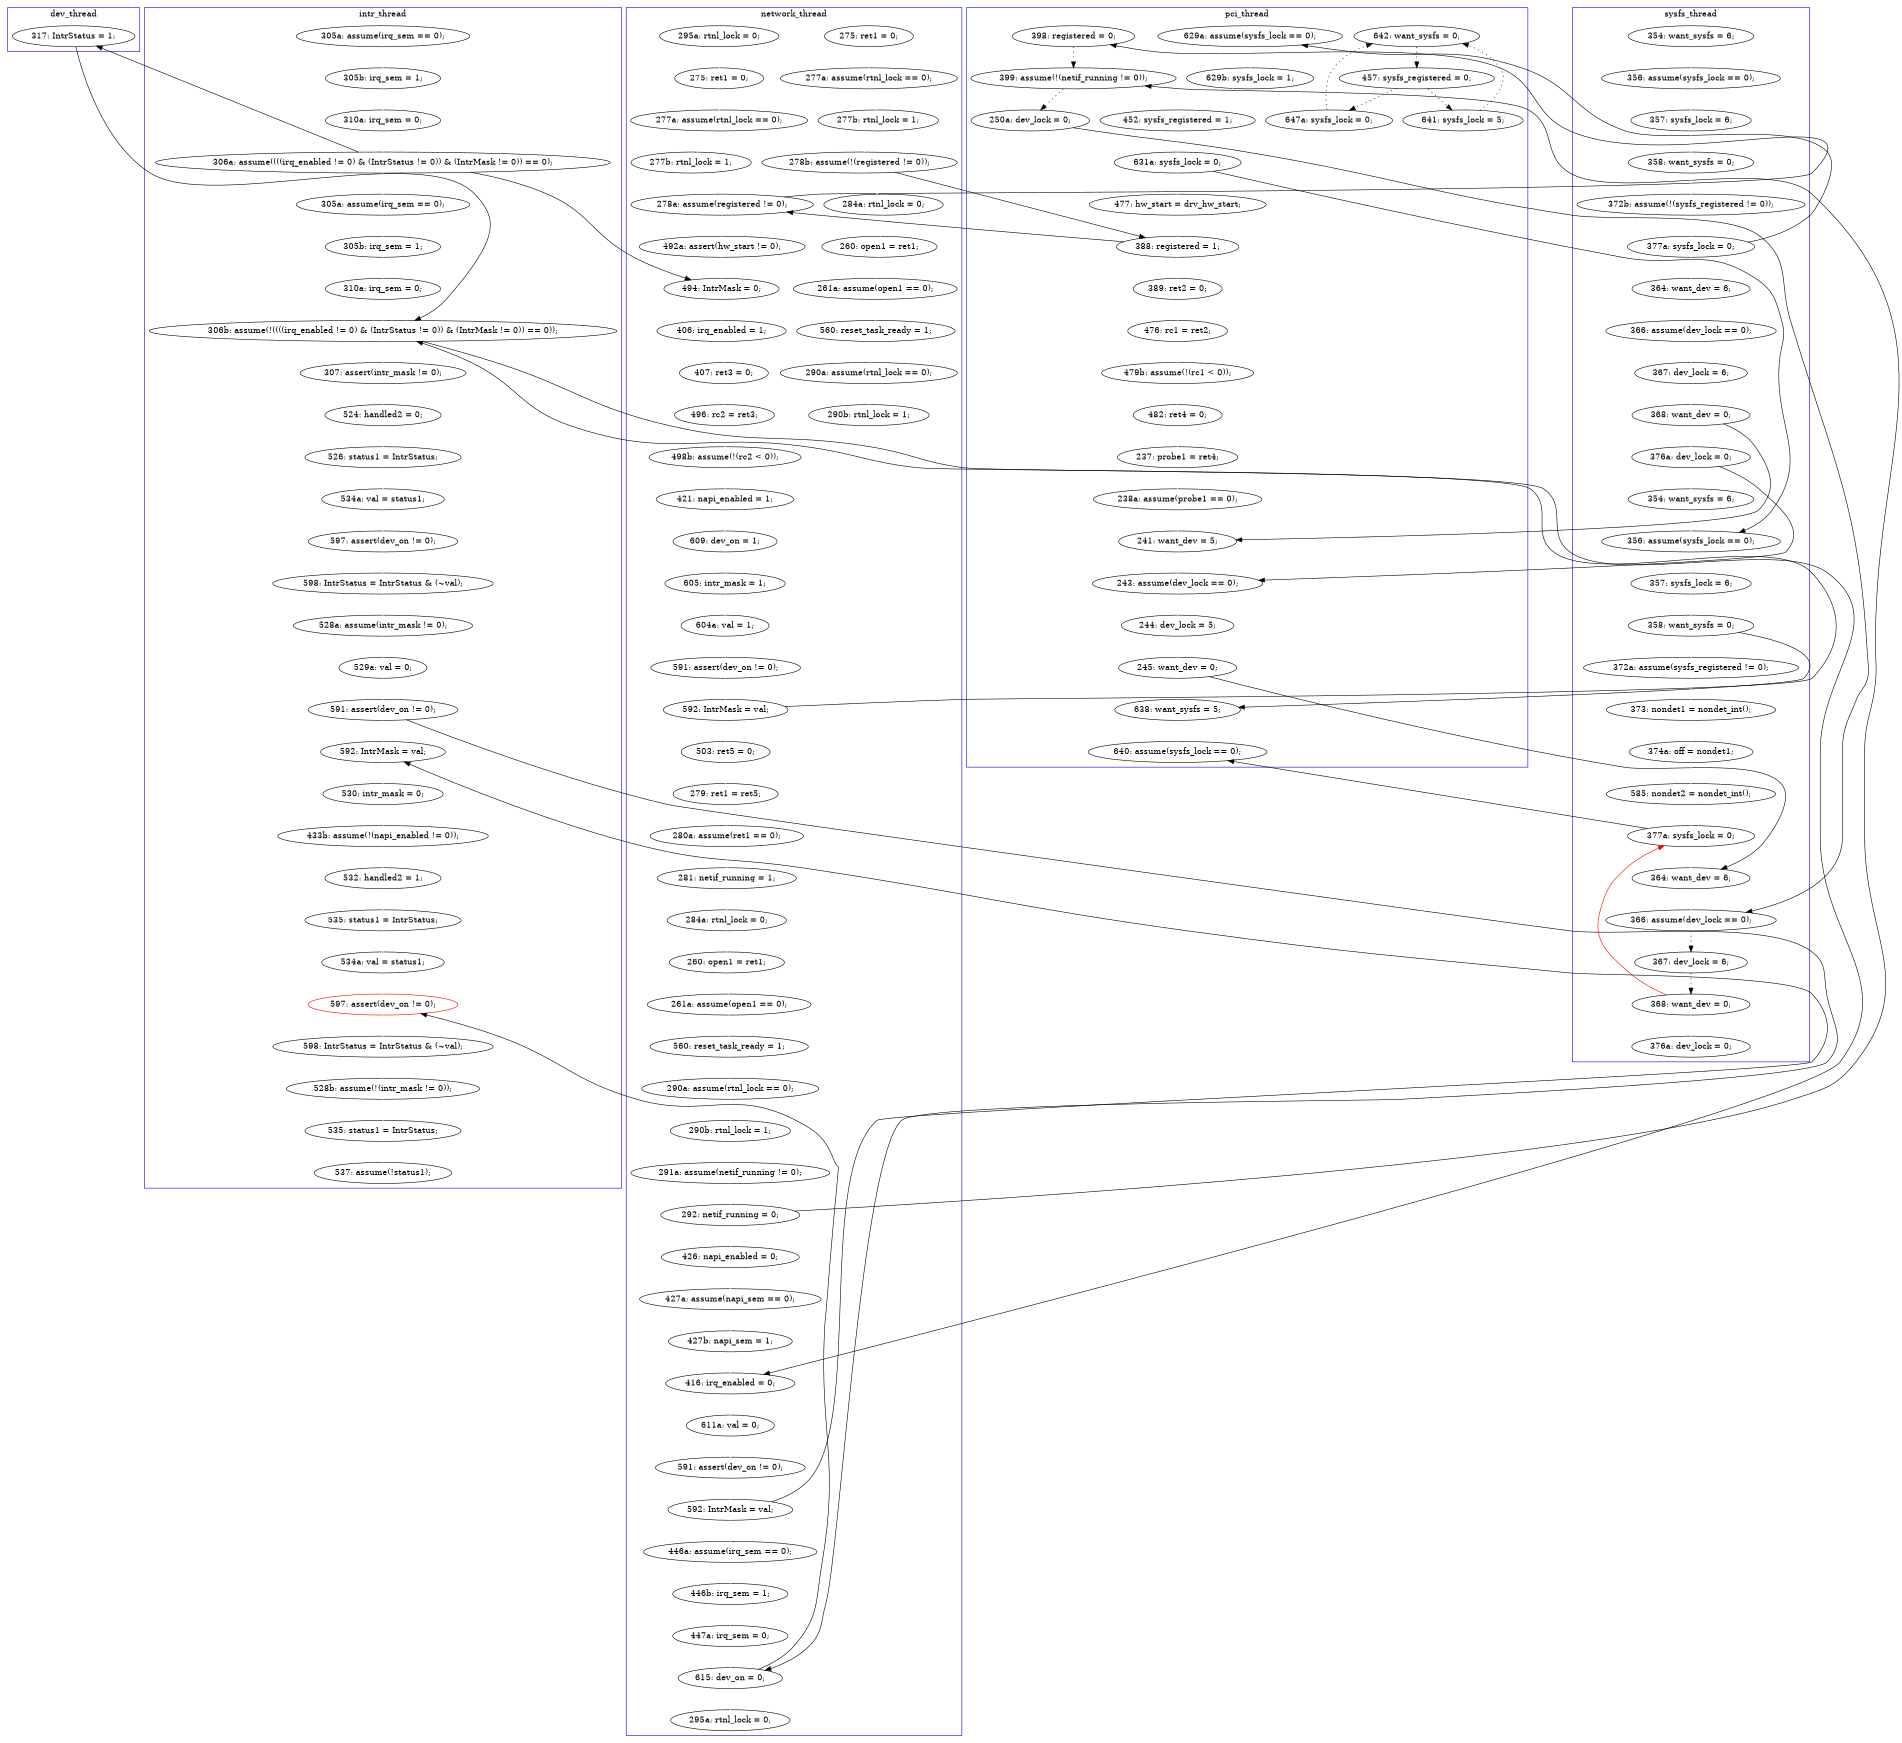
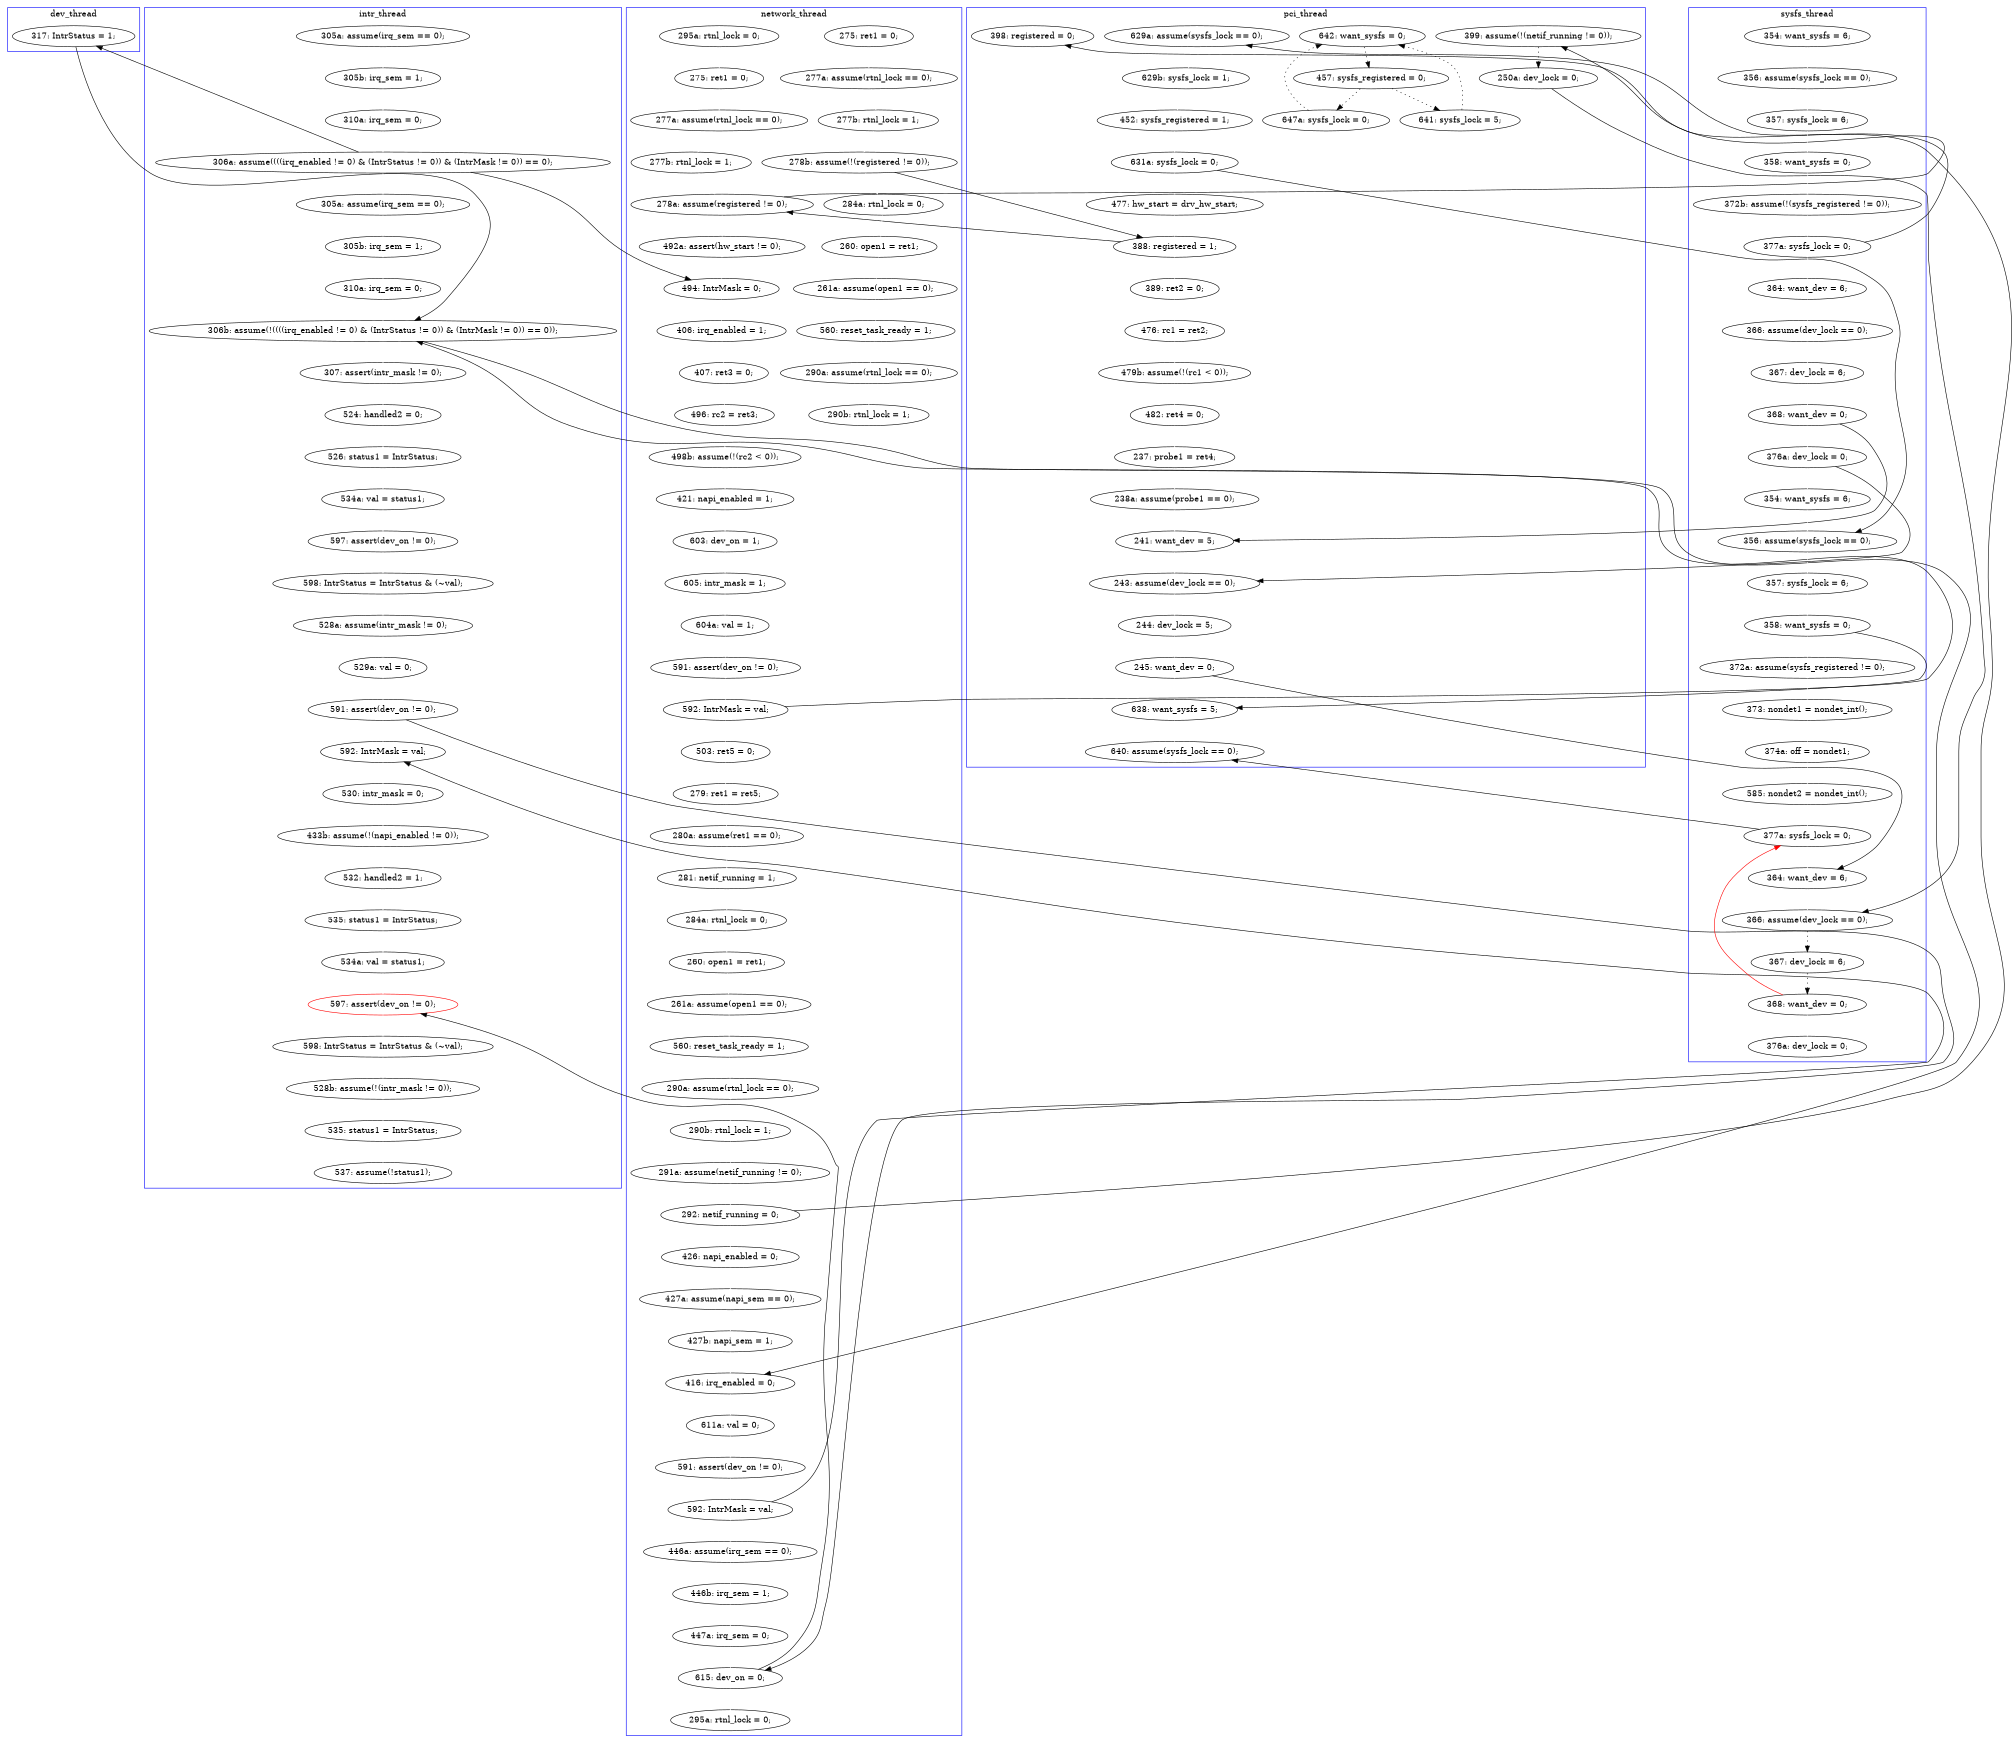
(1074, 54) -> none
(725, 541) -> (725, 541)
